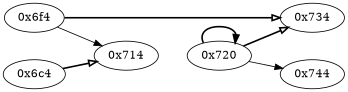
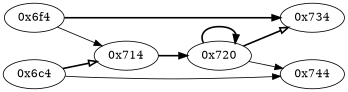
(168, 18) -> (168, 18)
none -> (169, 56)
none -> (169, 79)
